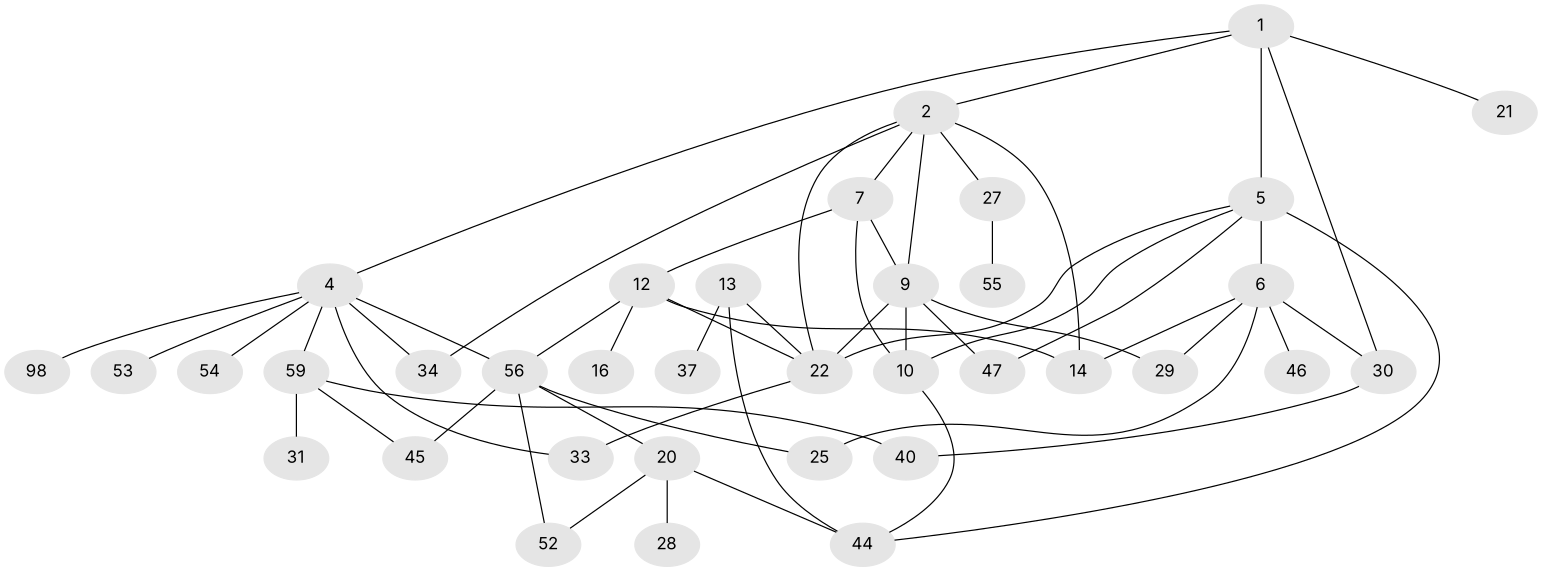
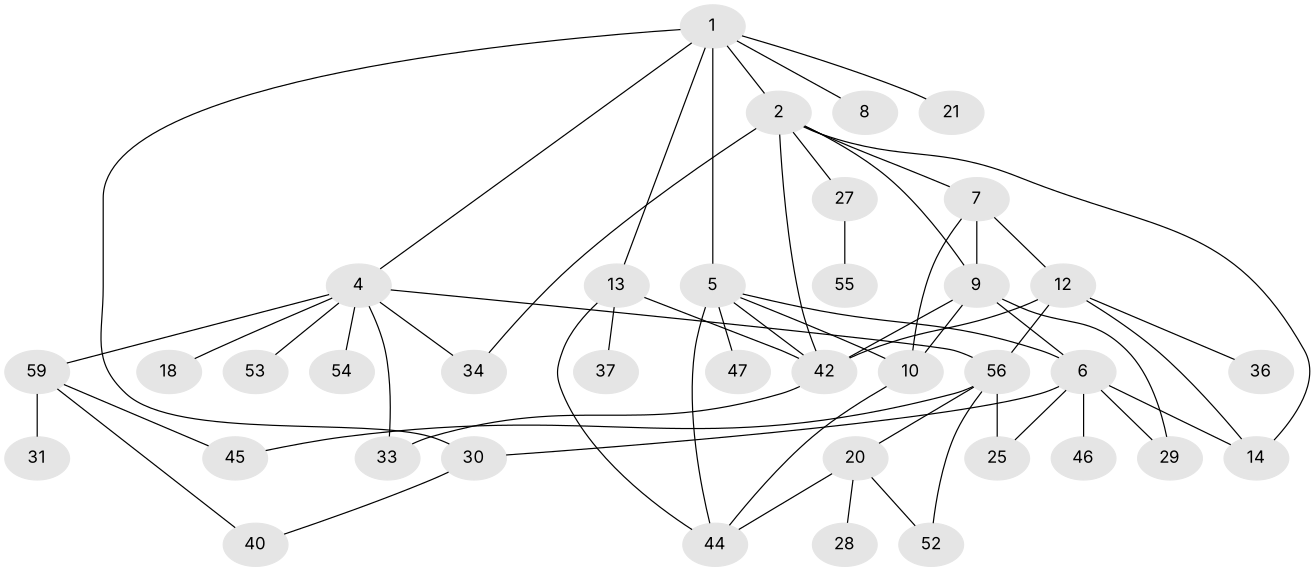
none -> (865, 113)
none -> (665, 156)
(945, 325) -> (1023, 323)
(37, 372) -> (169, 372)
(601, 372) -> (1261, 372)
(820, 372) -> (824, 372)
